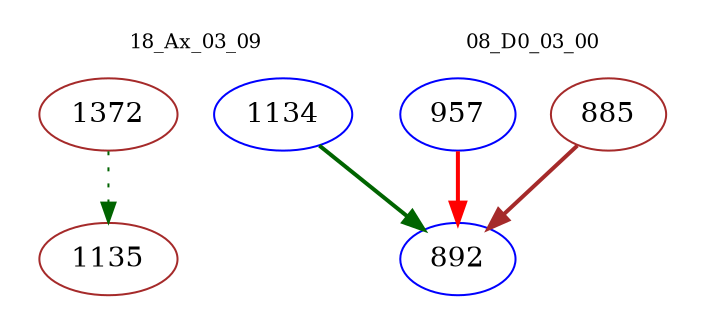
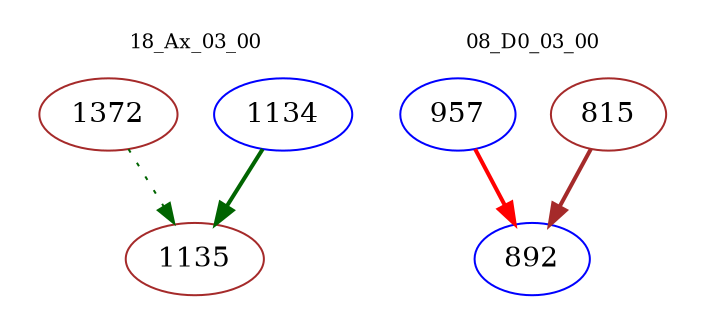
(196, 43) -> (196, 43)
(609, 114) -> (609, 114)
(355, 174) -> (245, 178)
